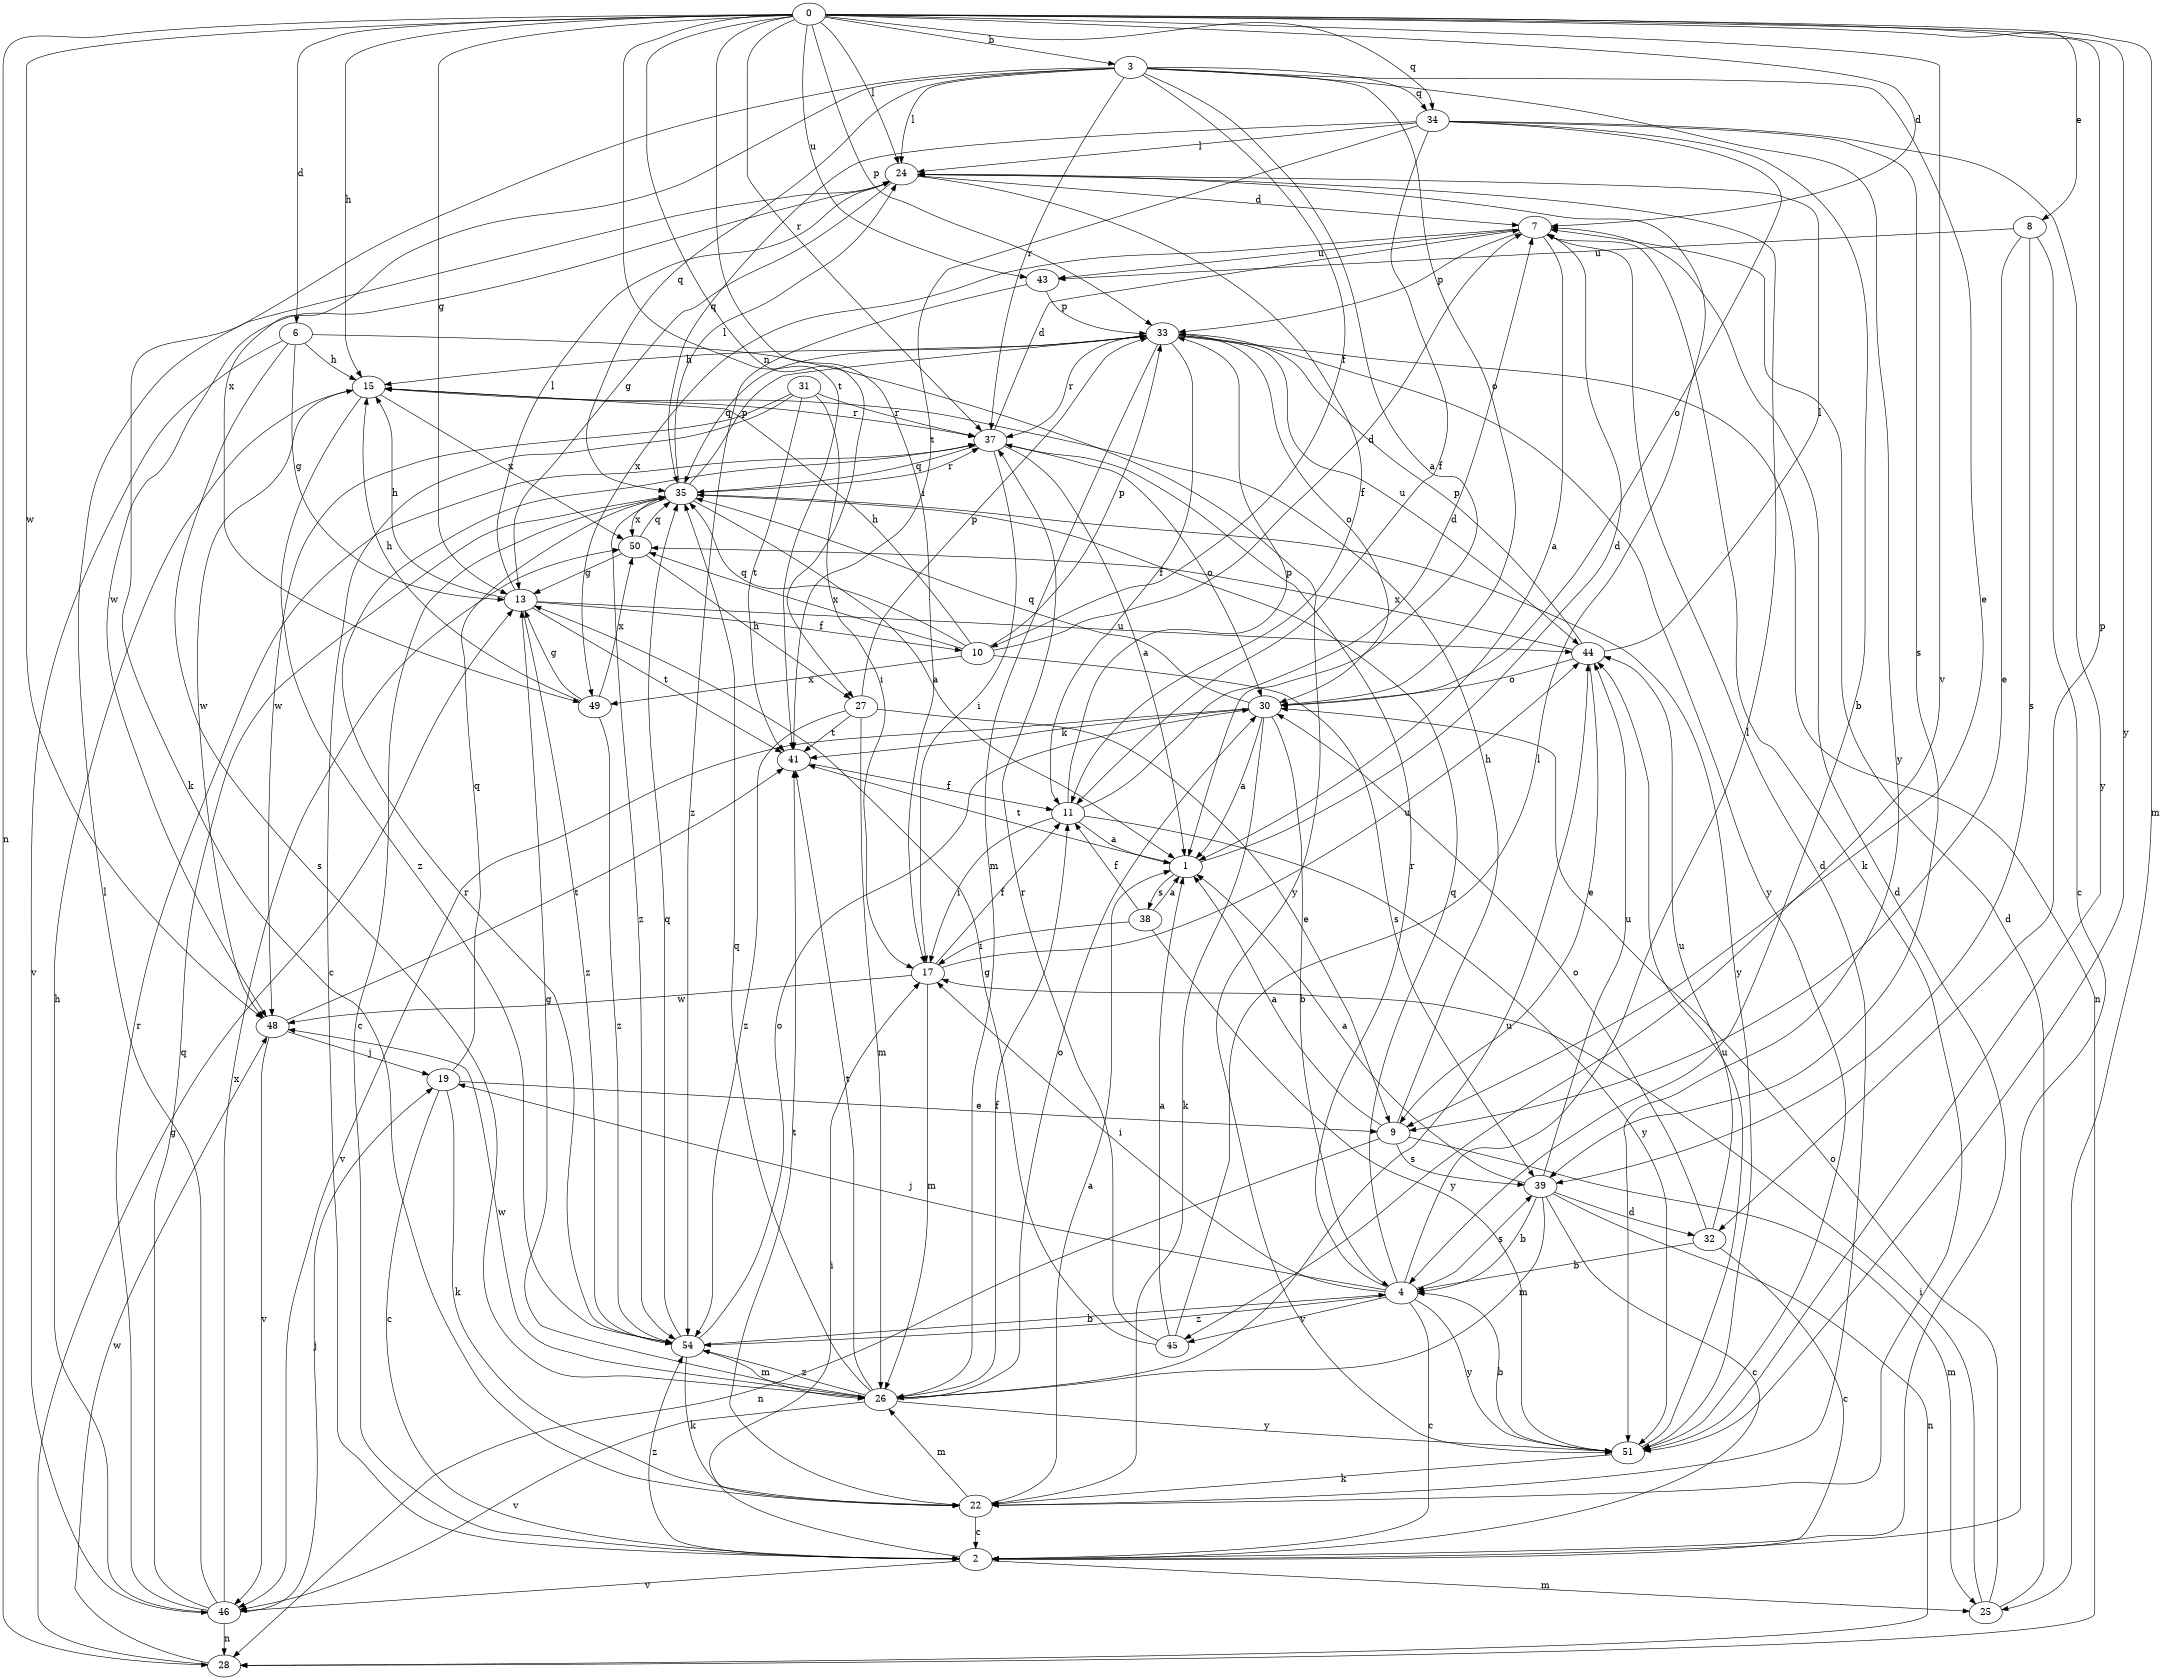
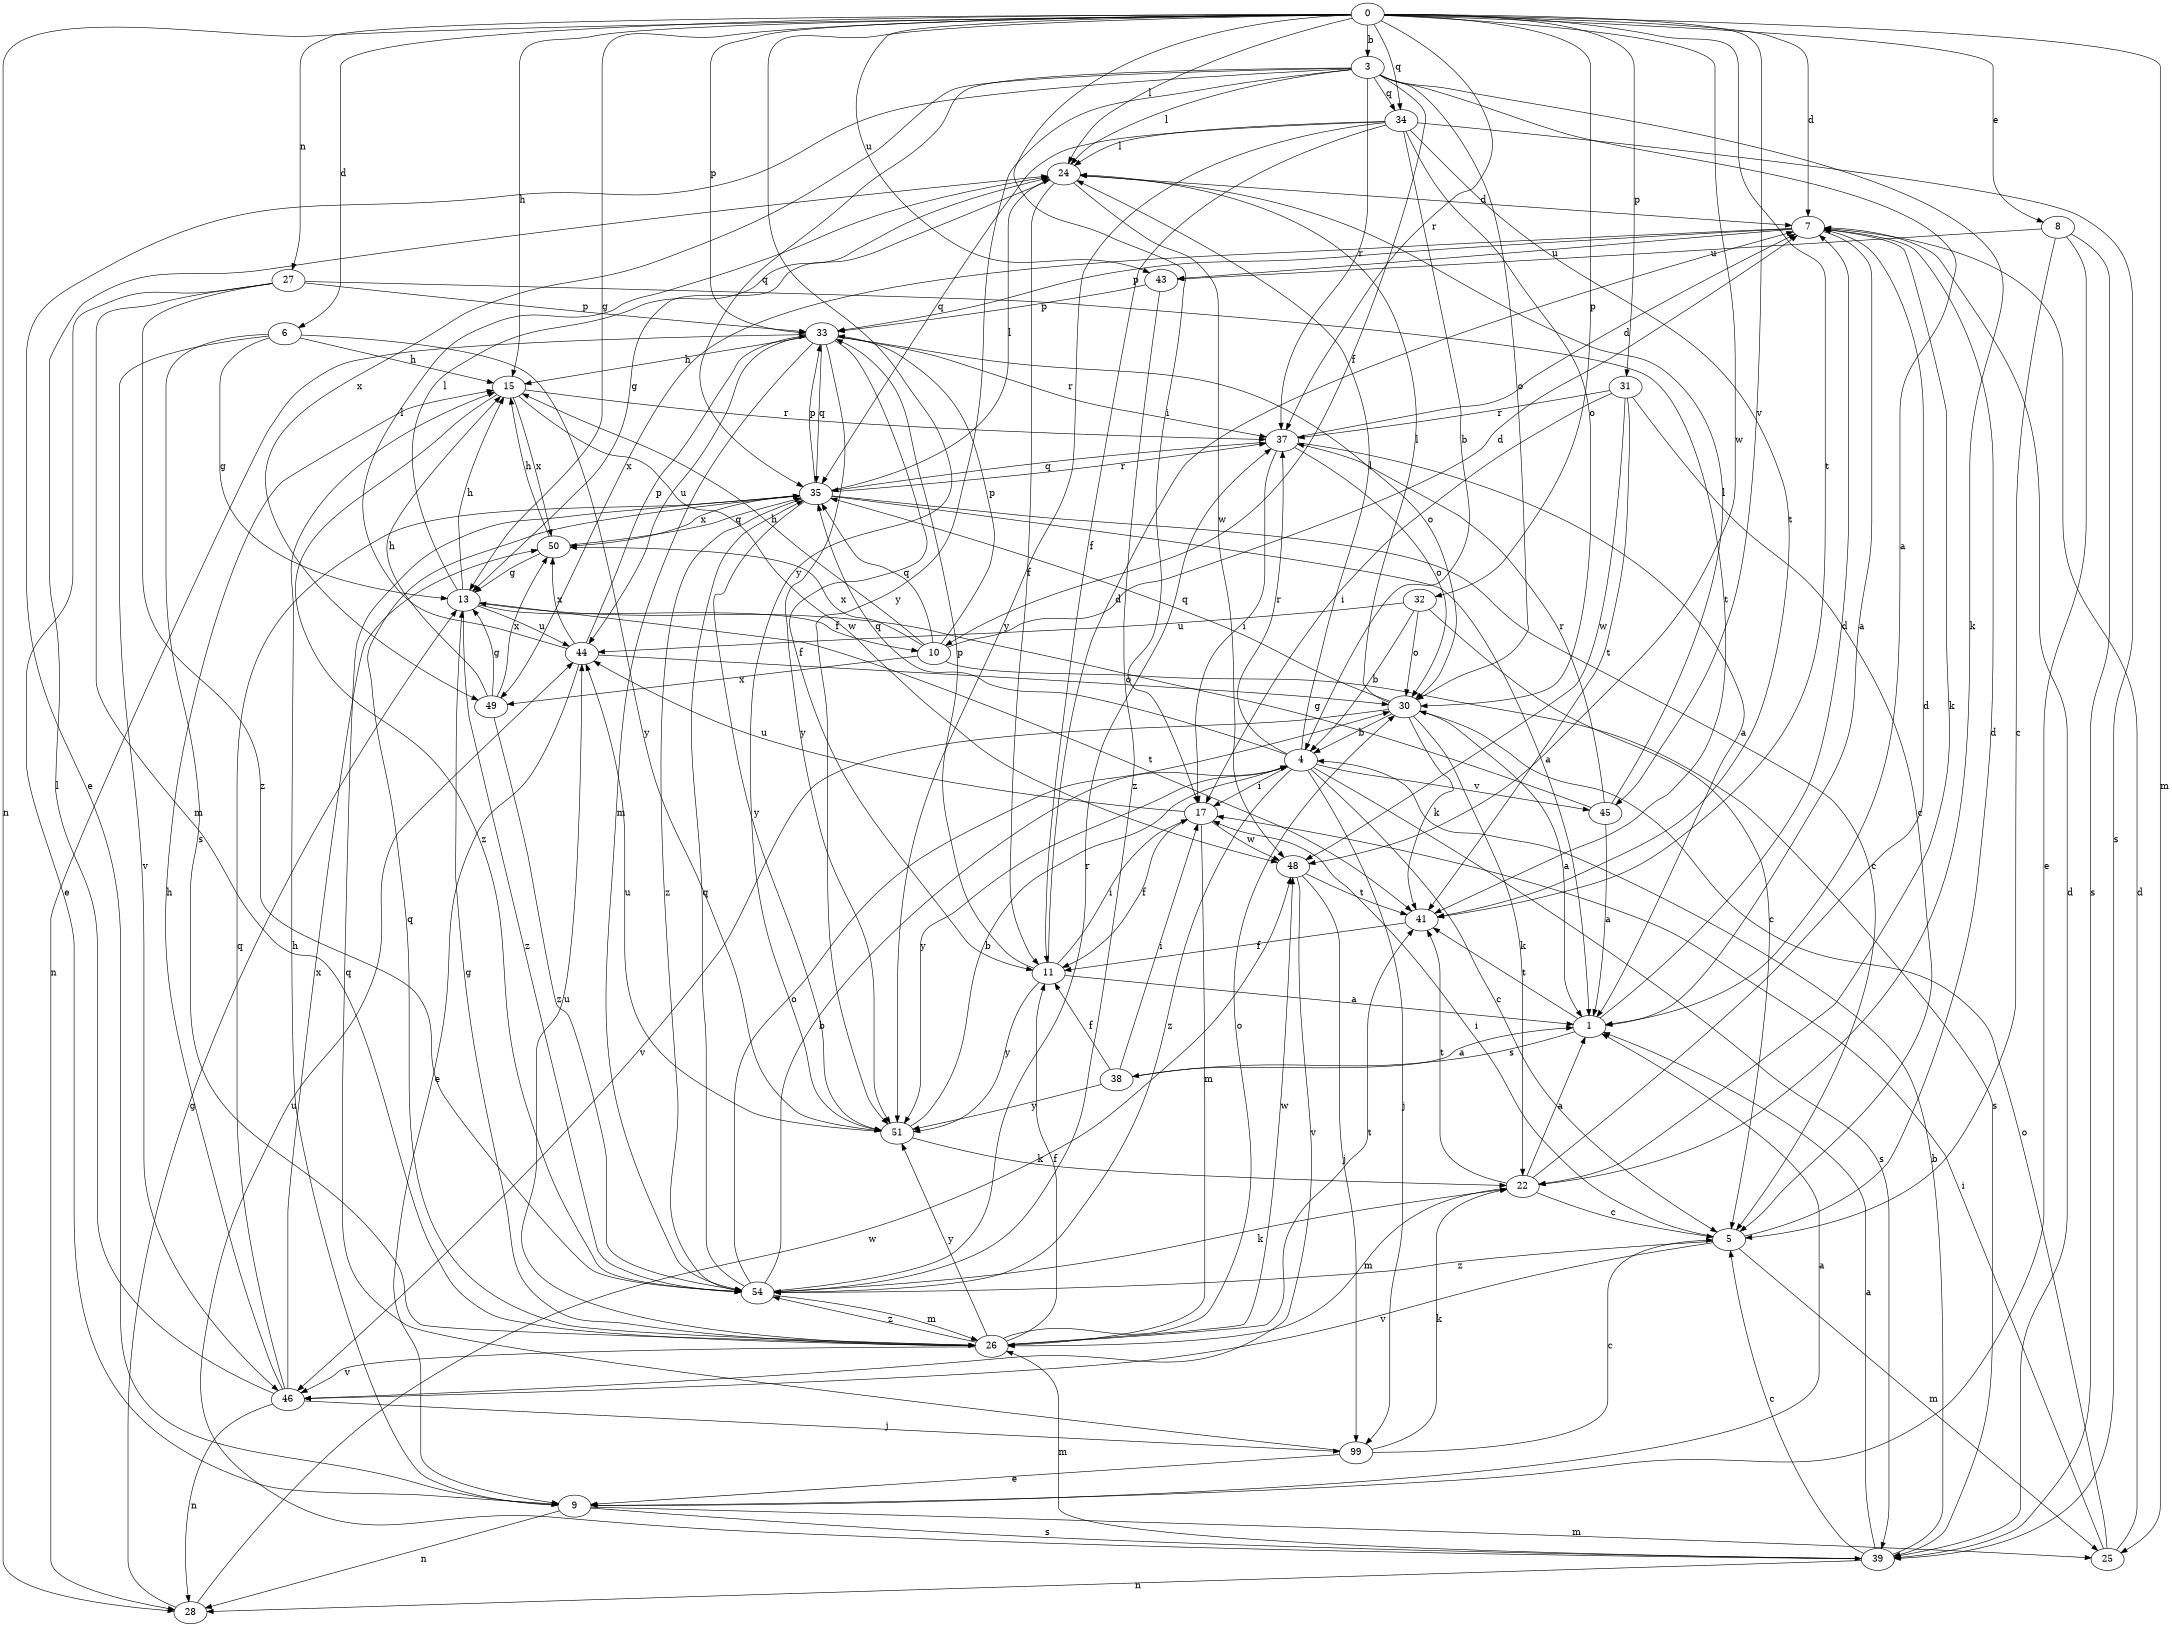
none -> (1634, 85)
none -> (1402, 343)
(756, 632) -> (526, 472)
(214, 775) -> none
(990, 875) -> (616, 814)
(443, 1080) -> (1356, 1453)
(1621, 1215) -> (2067, 885)
(976, 1559) -> (1729, 1240)
